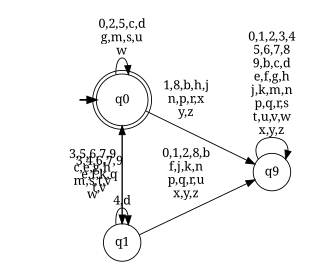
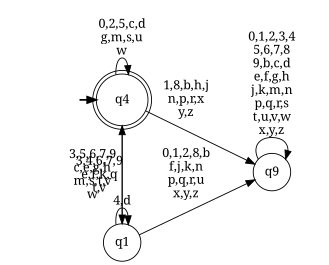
(122, 100) -> (122, 100)
